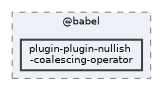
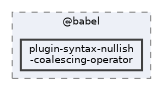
(81, 55) -> (81, 55)
